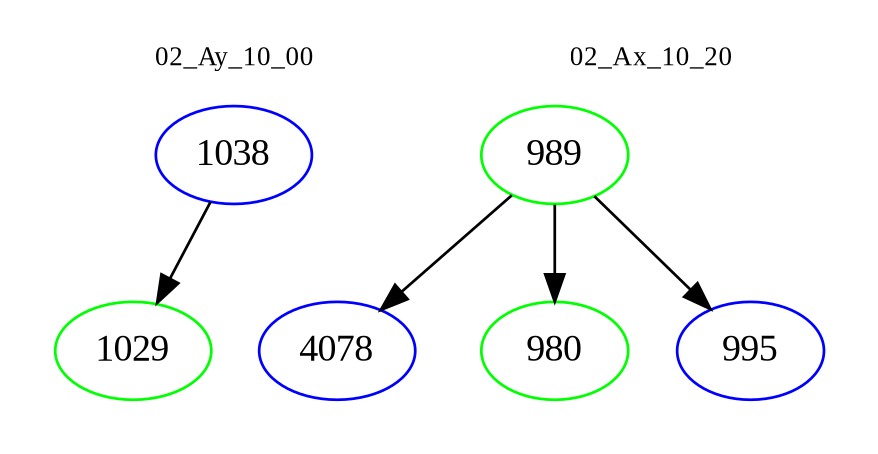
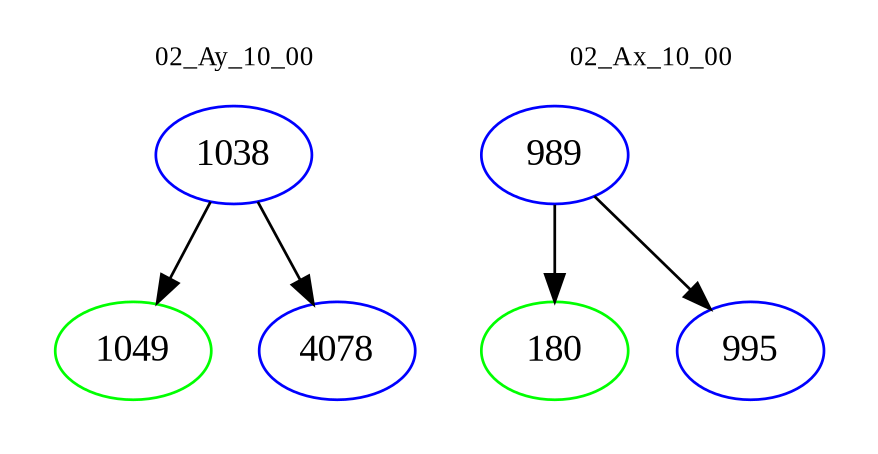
(653, 58) -> (653, 58)
(555, 155) -> (555, 155)
(476, 227) -> (279, 241)
(133, 351) -> (133, 351)
(555, 351) -> (555, 351)
